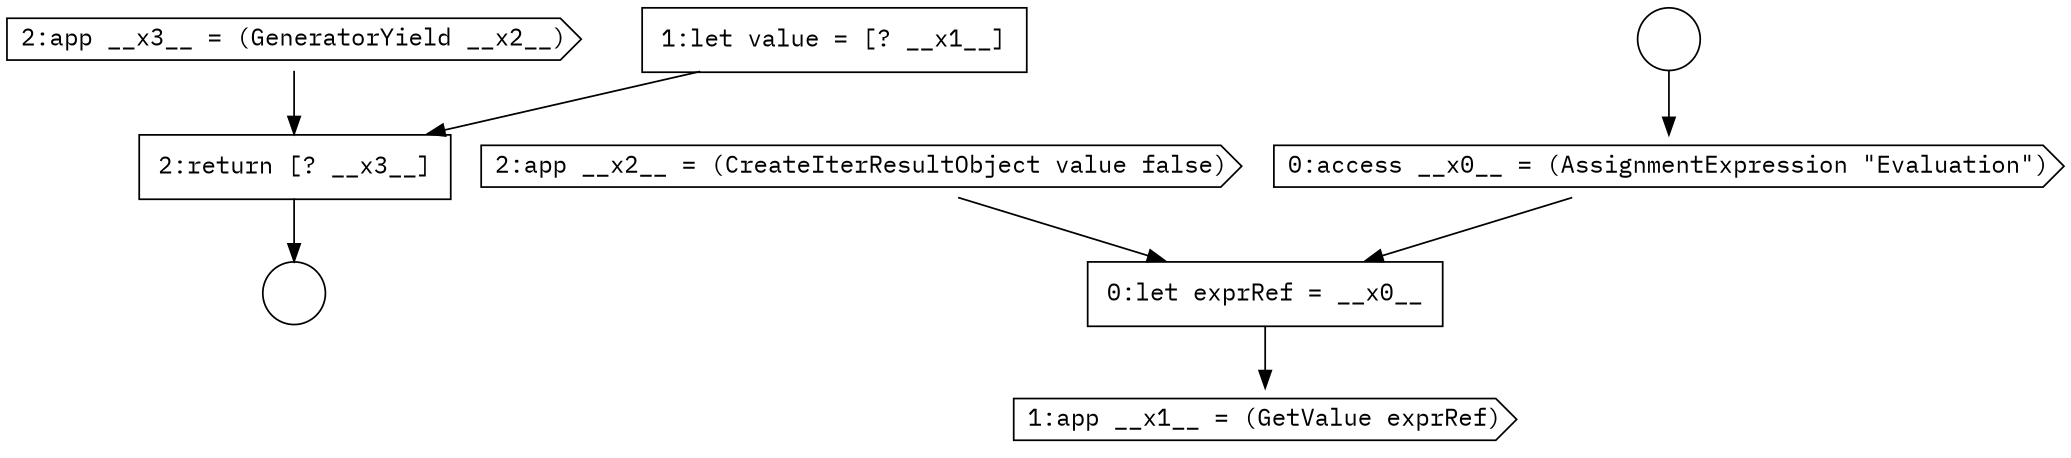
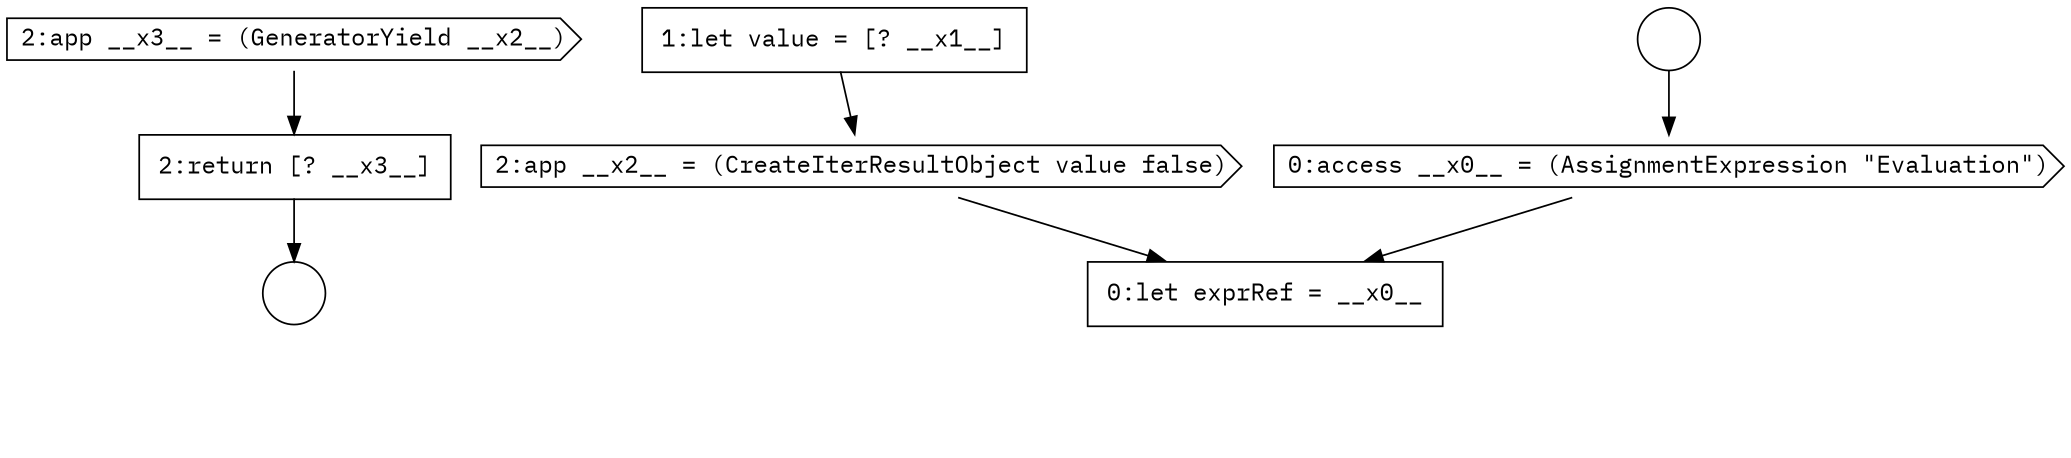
(572, 101) -> (846, 94)
(1265, 419) -> none
